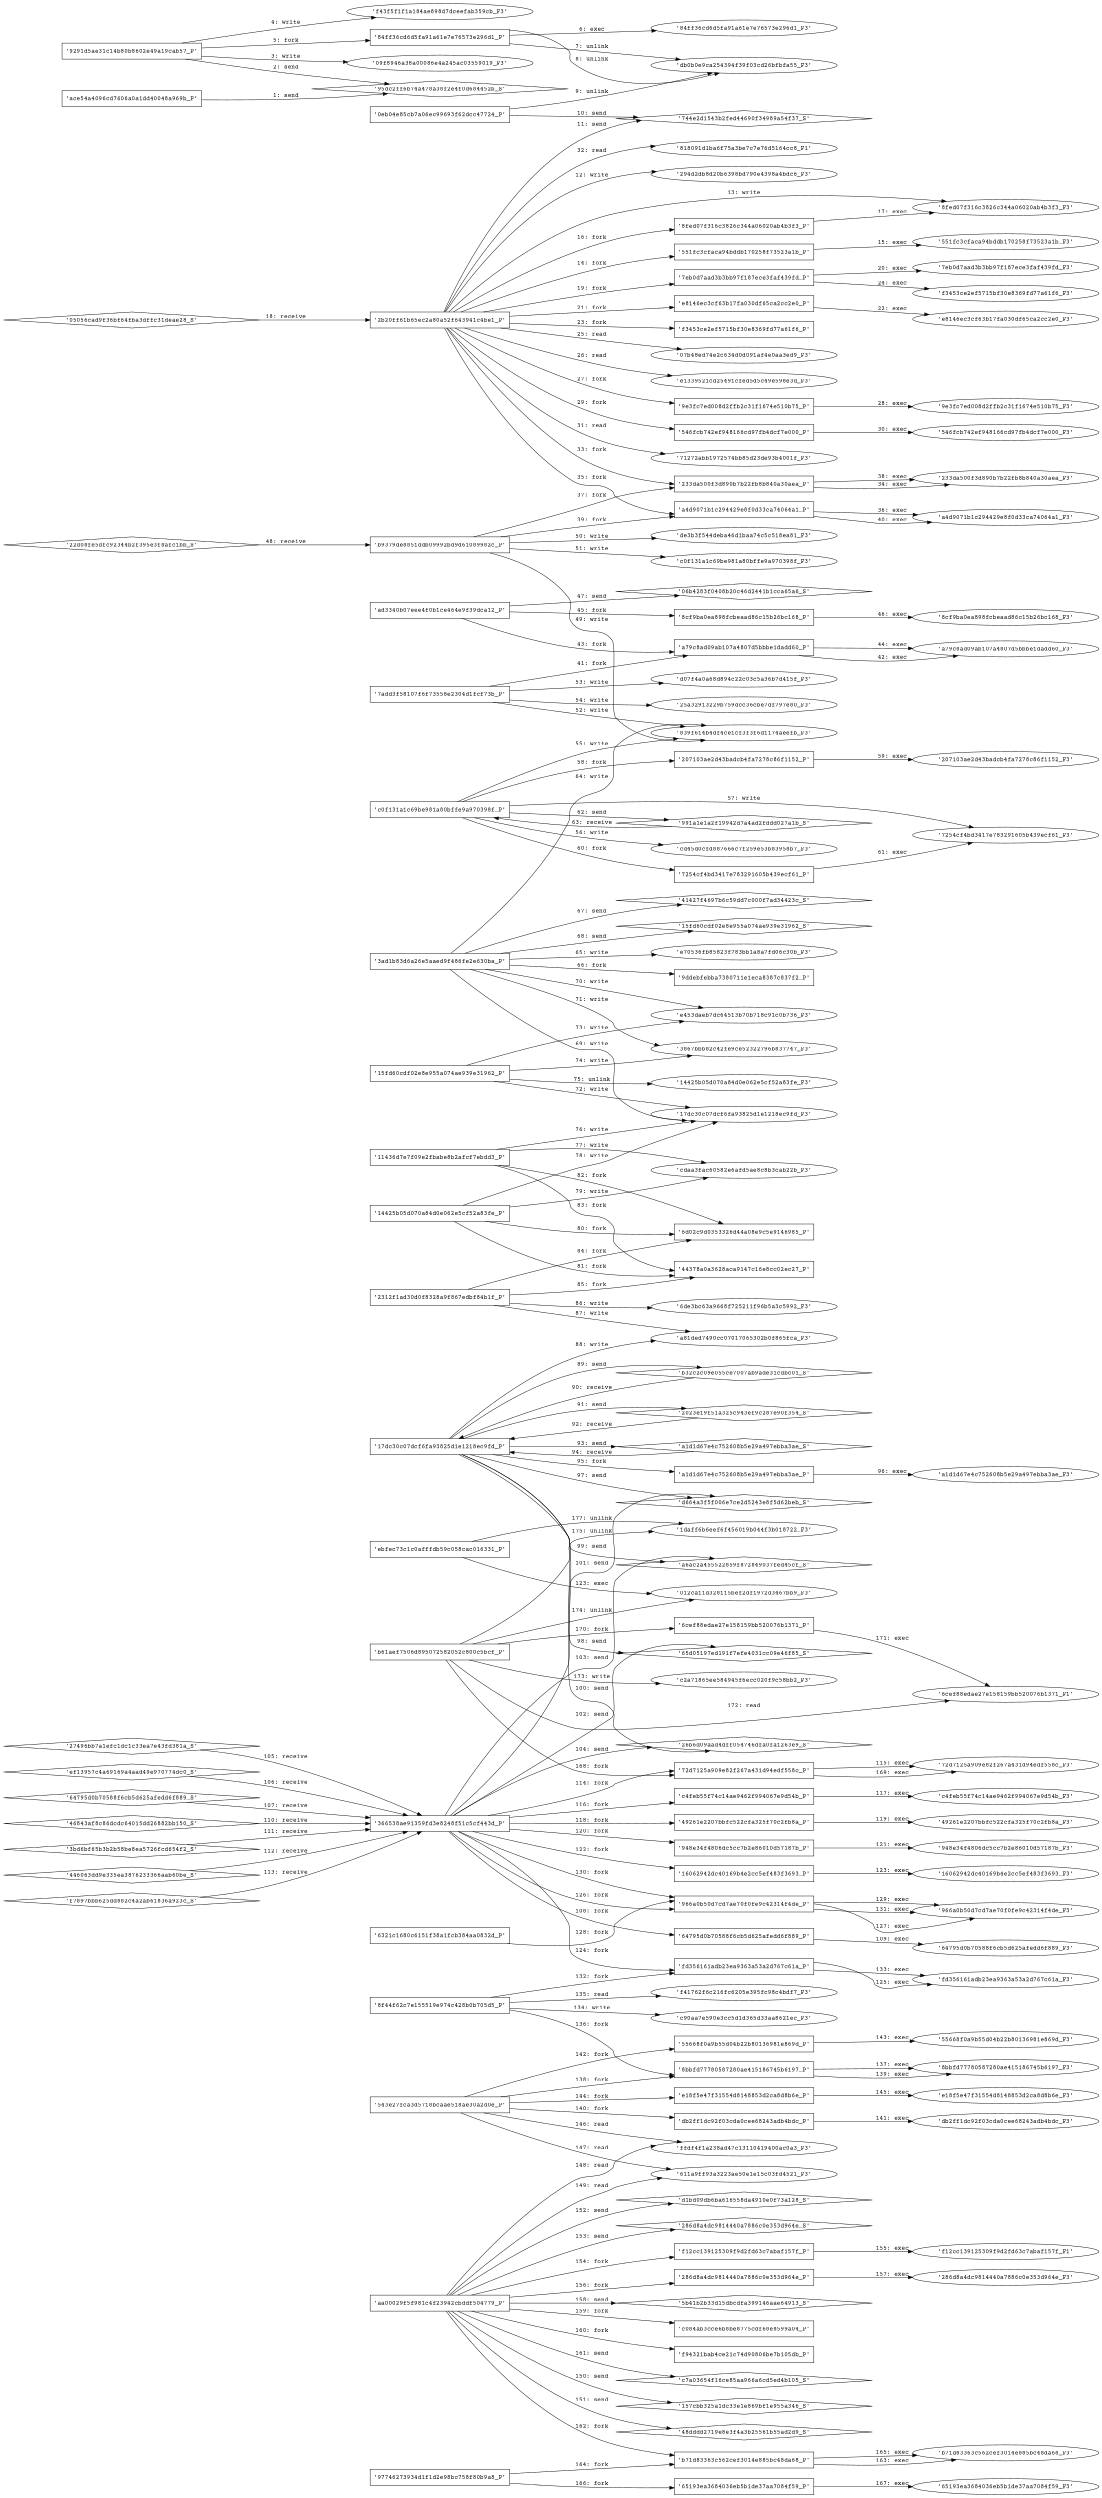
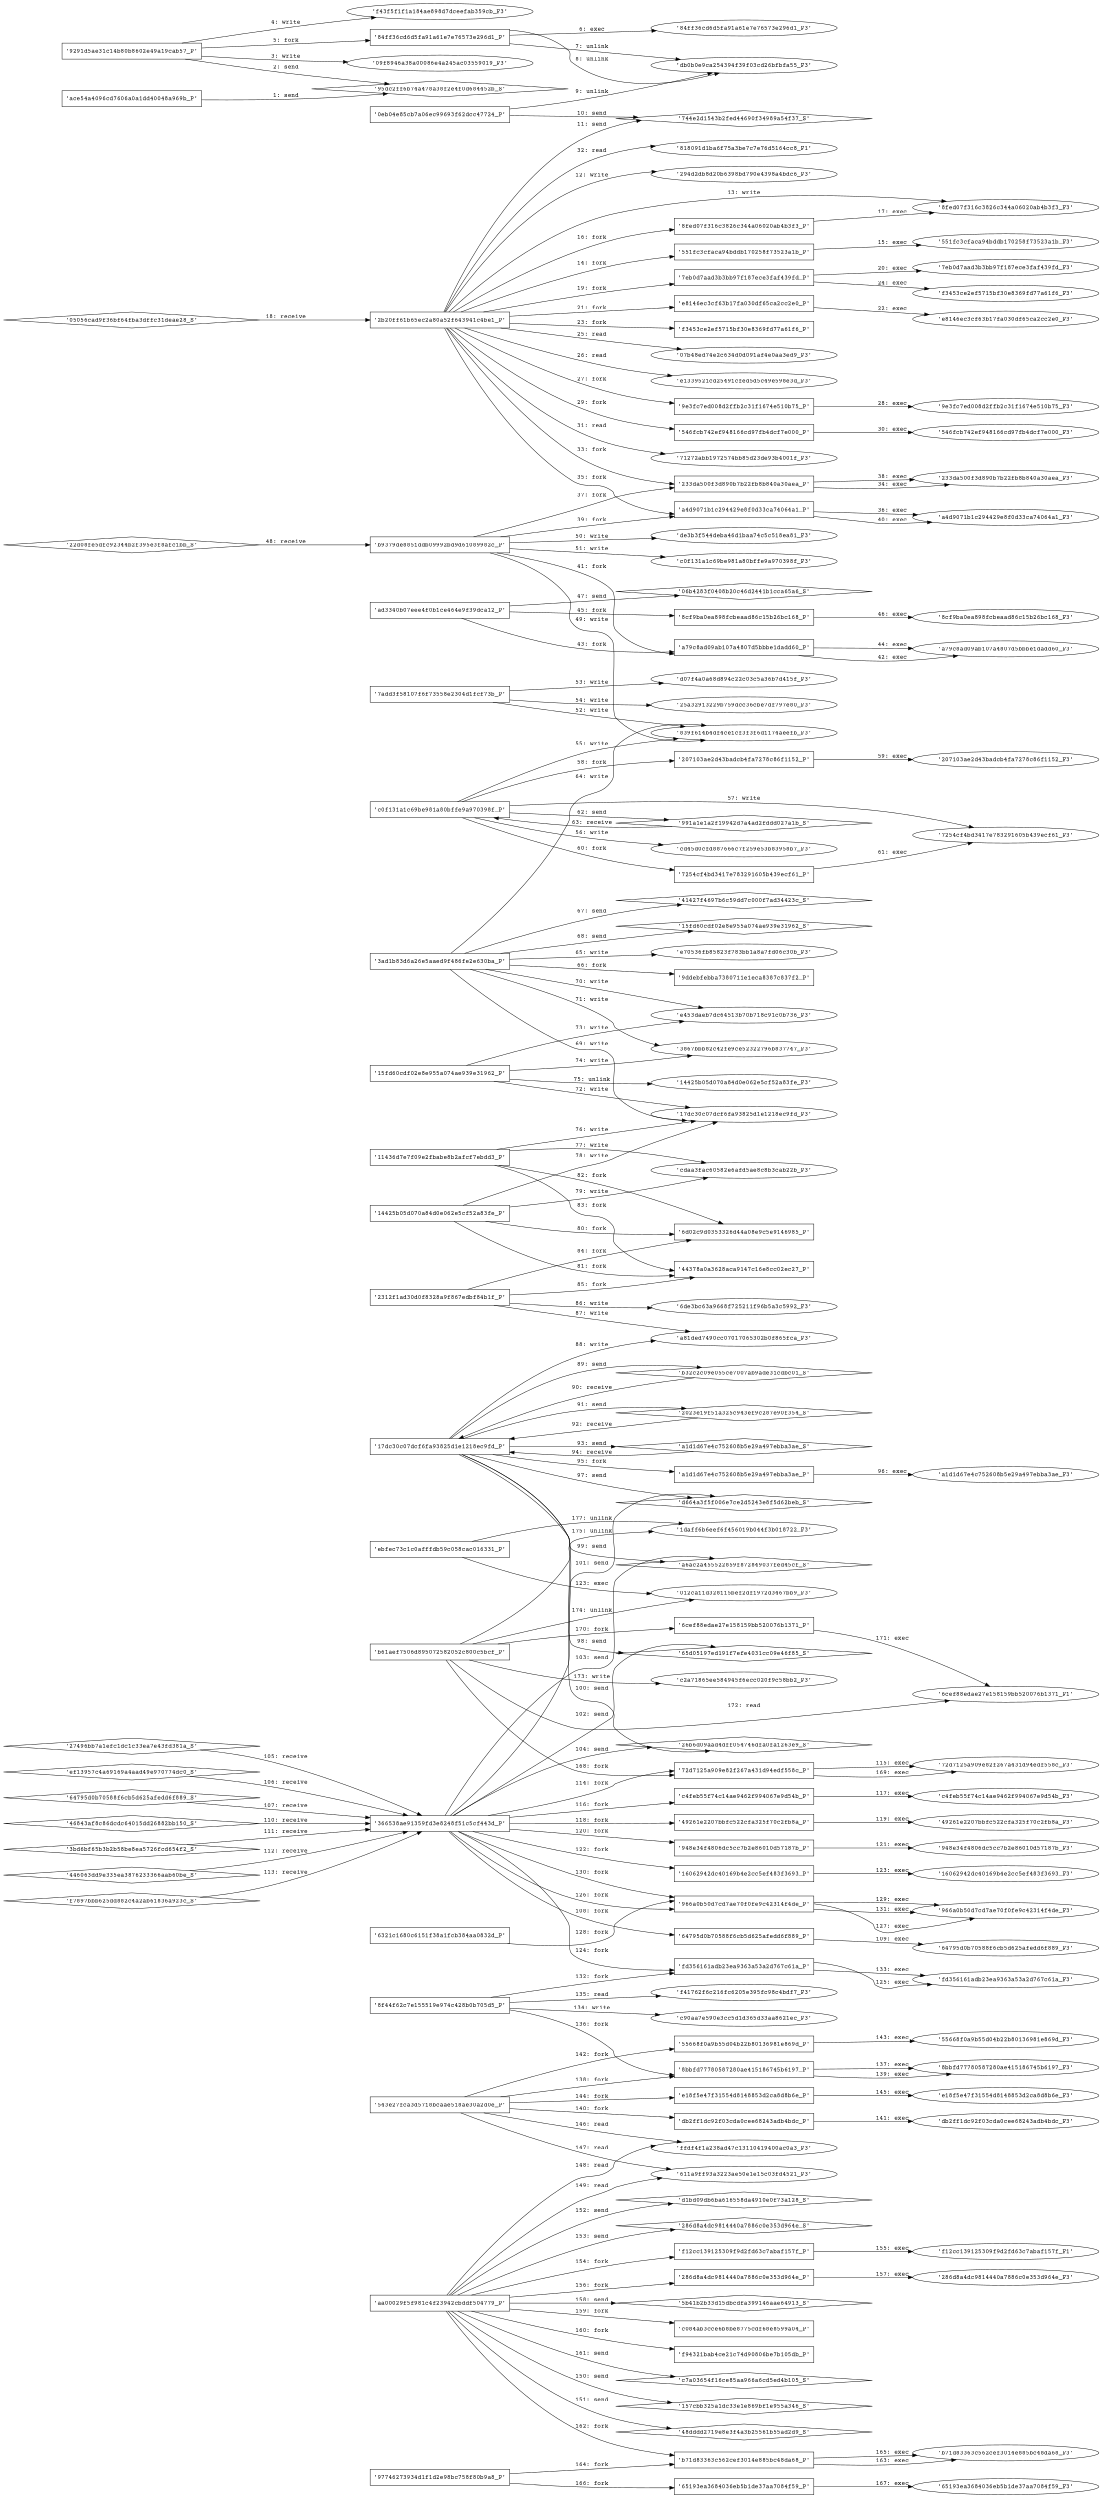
(586, 671) -> (604, 584)
